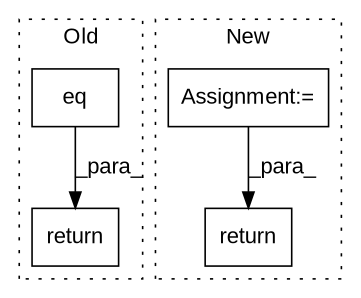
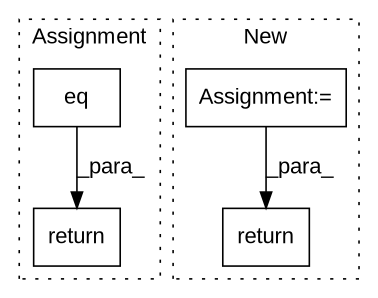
(81, 38) -> (90, 38)
